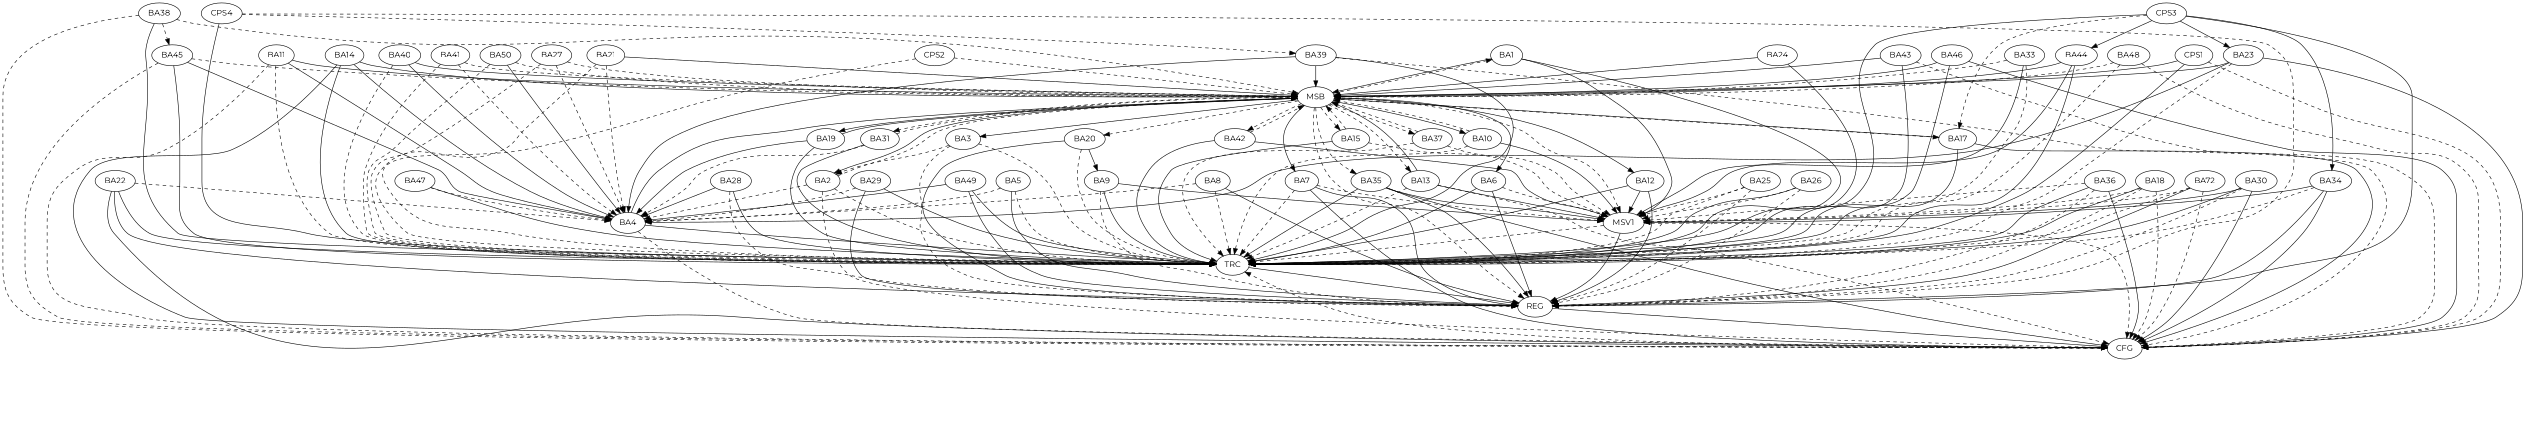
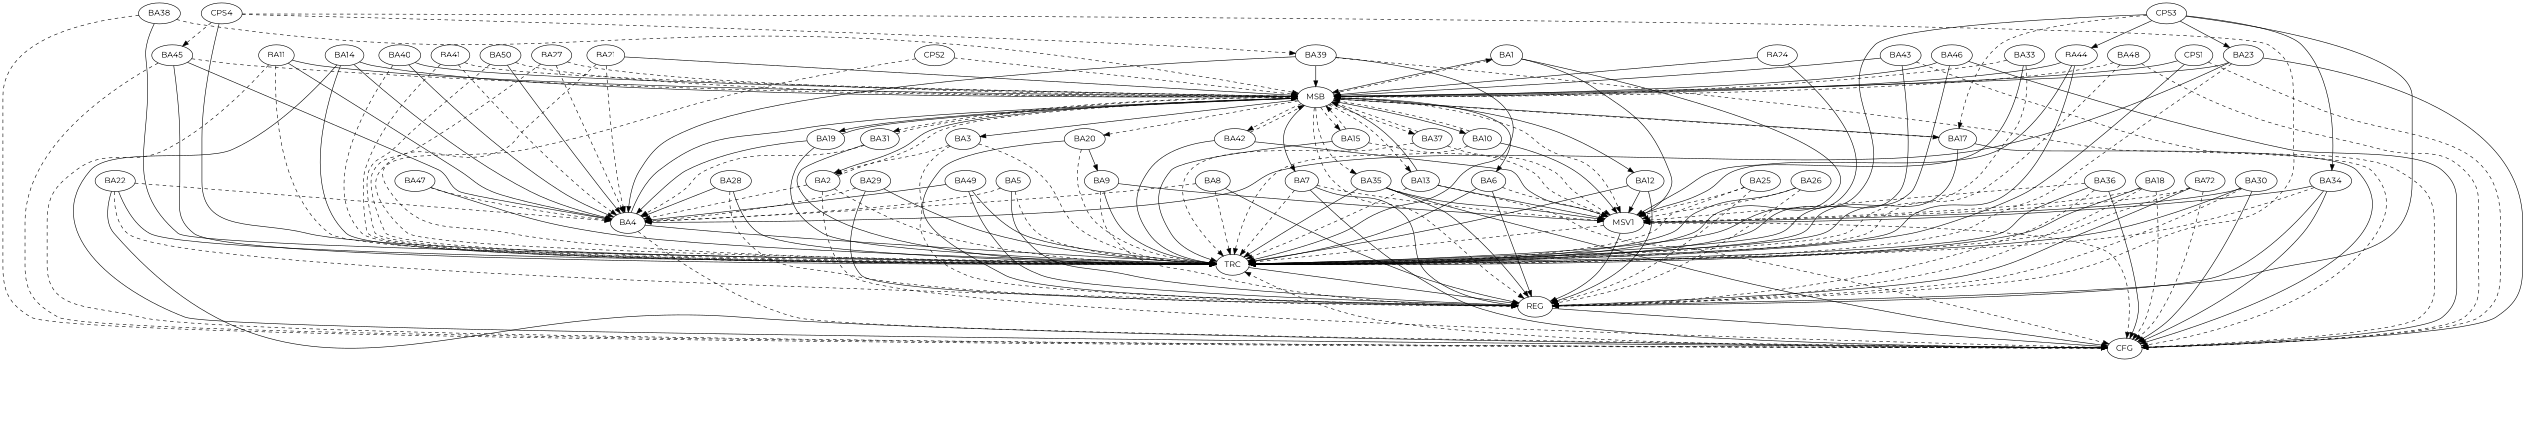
(165, 31) -> (199, 33)
(795, 287) -> (795, 287)
